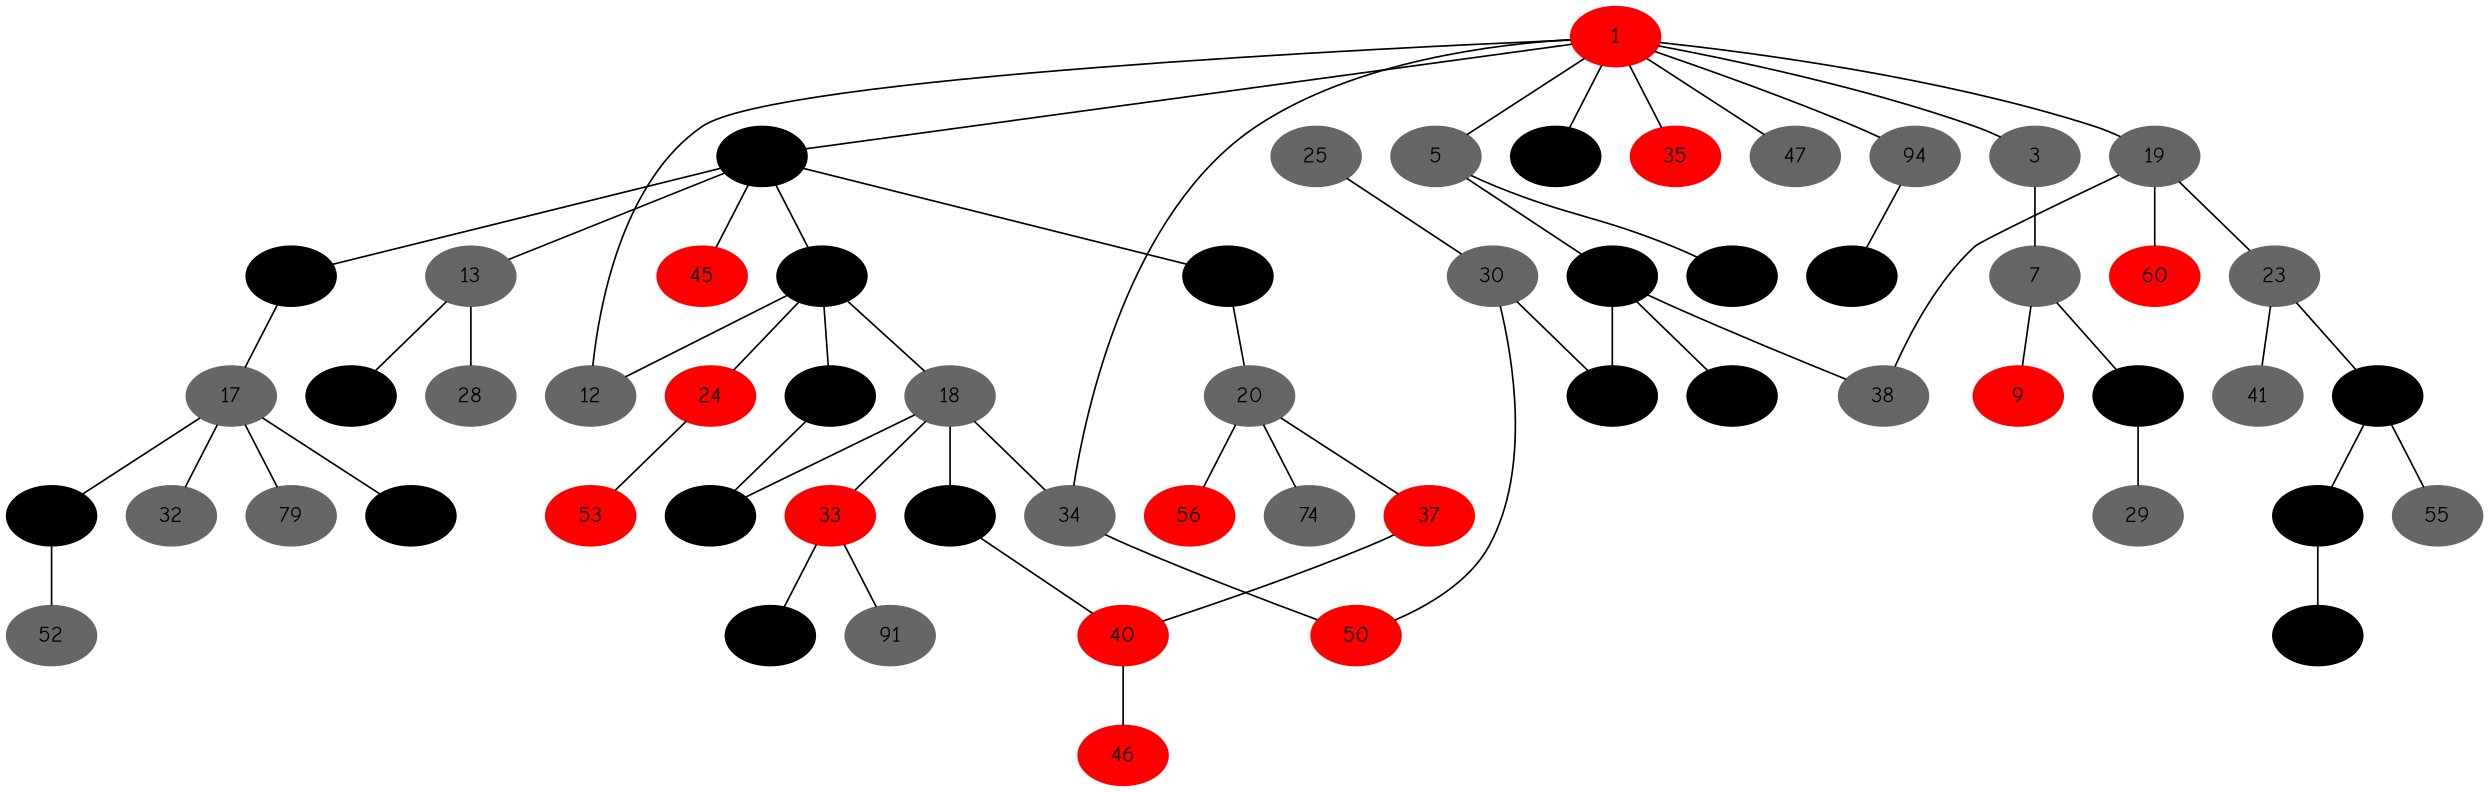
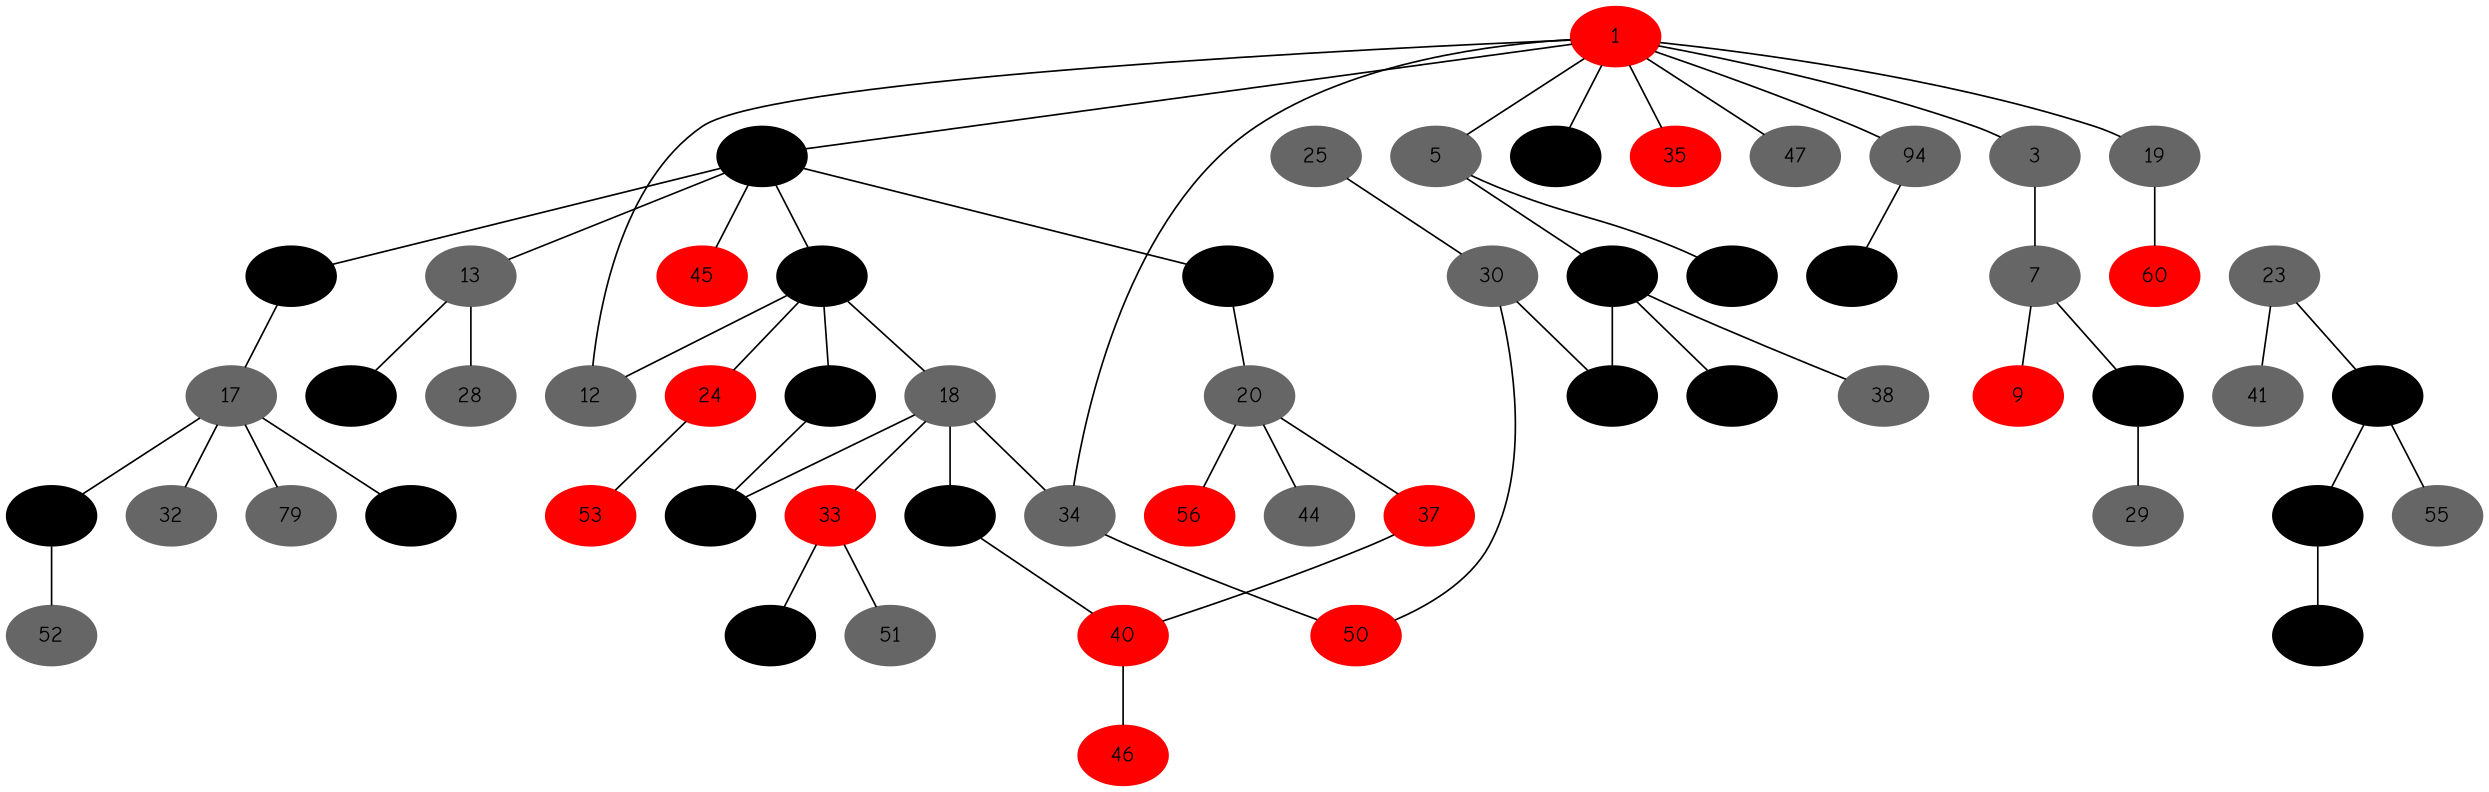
(2214, 216) -> none
(1982, 242) -> none
(1309, 516) -> (1309, 516)
(890, 636) -> (890, 636)
